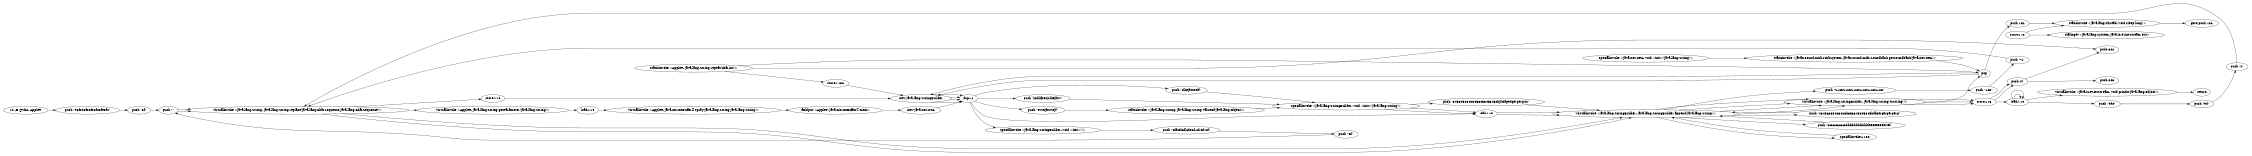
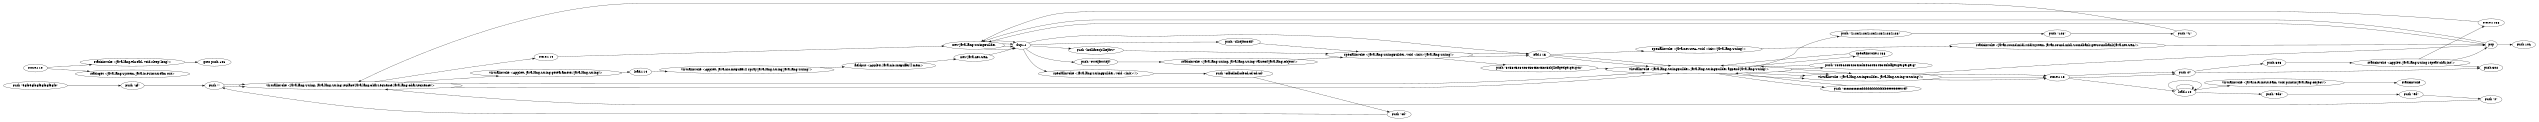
(2041, 23) -> none
none -> (1596, 53)
none -> (2318, 63)
(2202, 92) -> (2411, 83)
(26, 110) -> none
